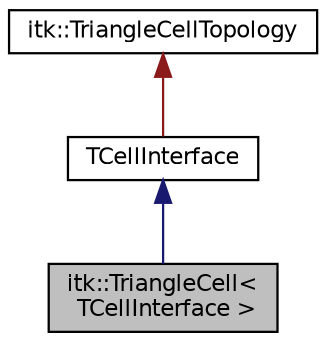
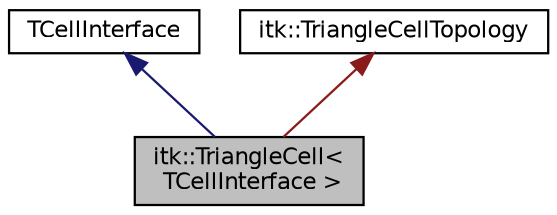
(163, 107) -> (320, 103)
